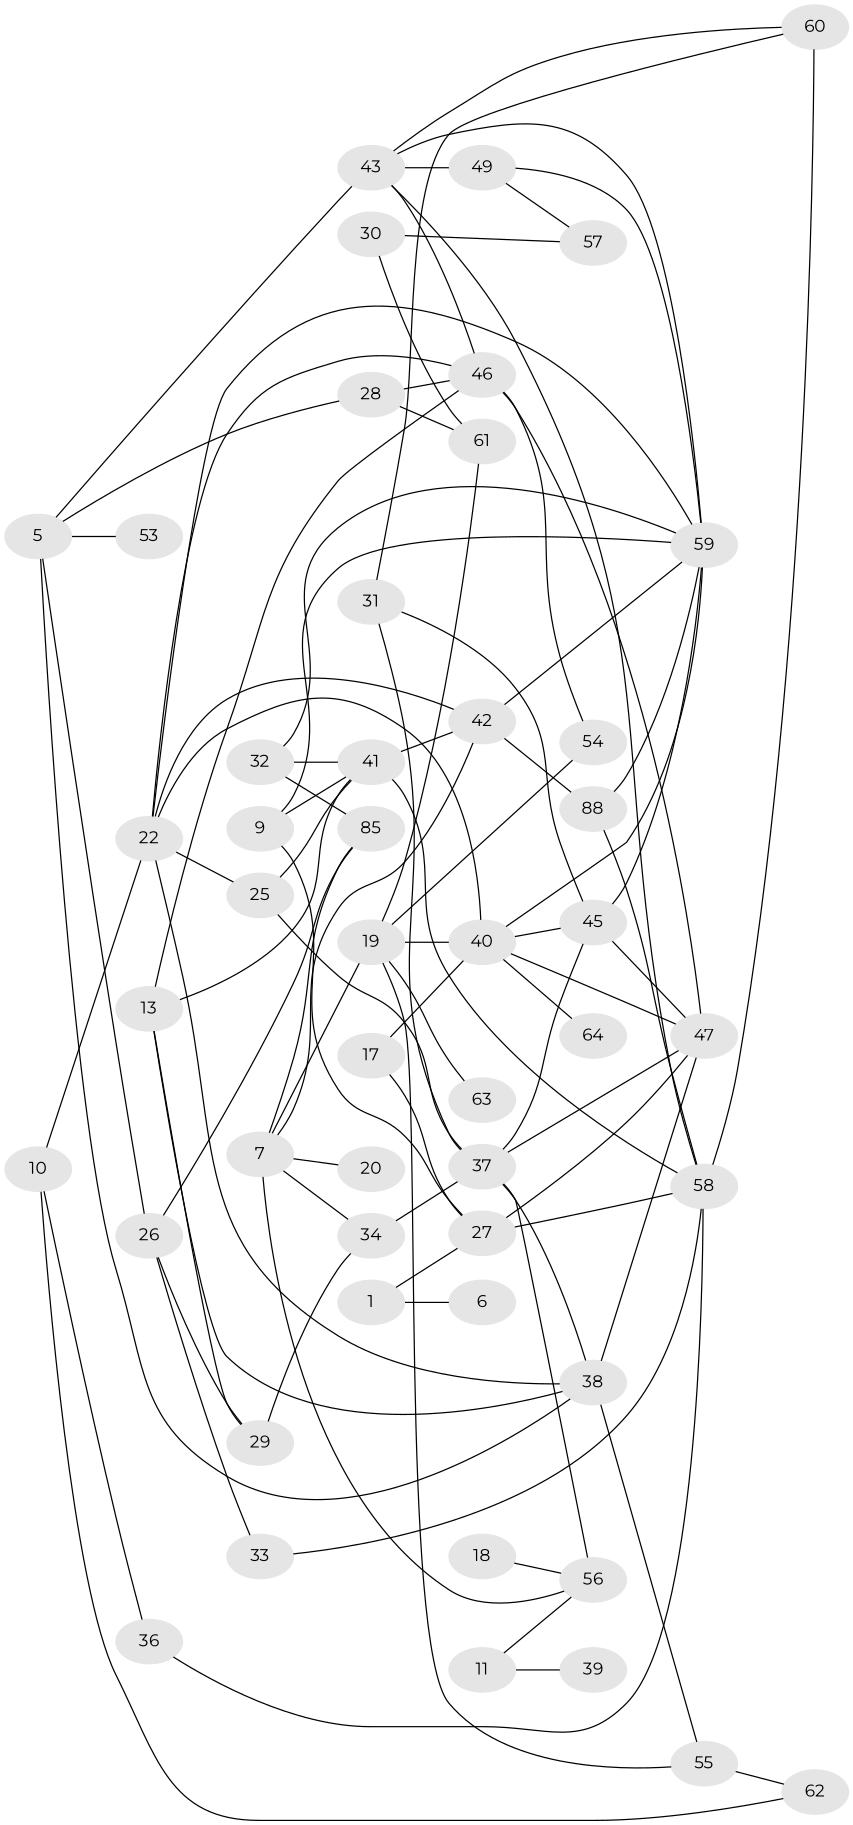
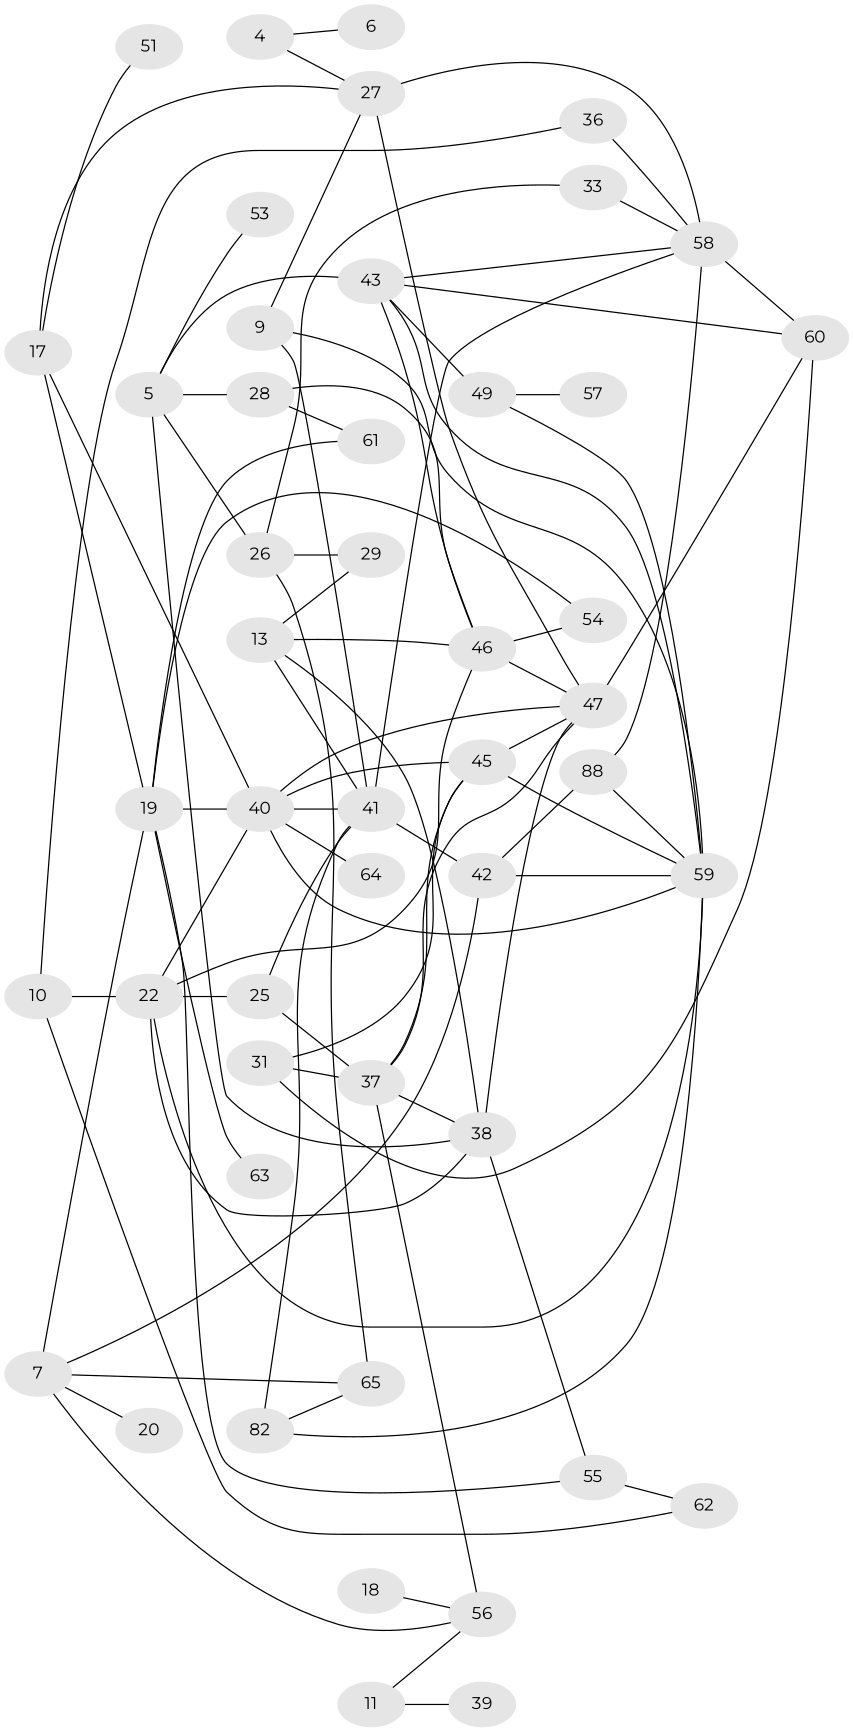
none -> (149, 47)
(371, 234) -> none
none -> (705, 522)
none -> (94, 581)
(271, 683) -> none
(260, 762) -> (260, 1431)
none -> (316, 809)
(371, 829) -> (371, 1384)
(371, 1236) -> none
(371, 1302) -> (260, 37)
